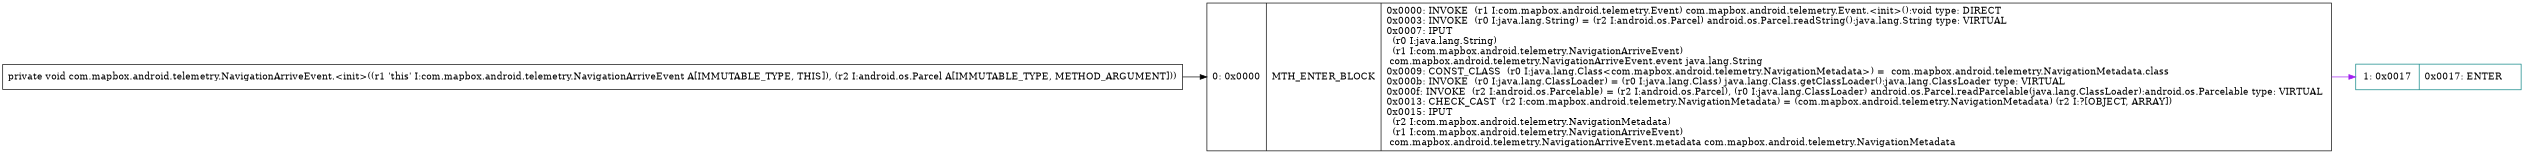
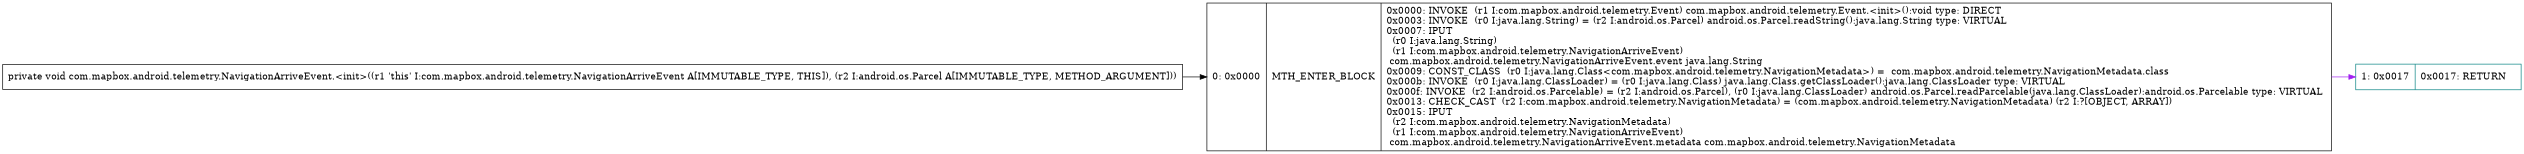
(2468, 77) -> (2468, 77)
